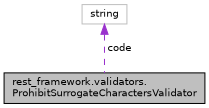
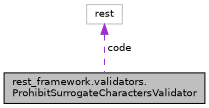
(104, 14) -> (104, 14)
